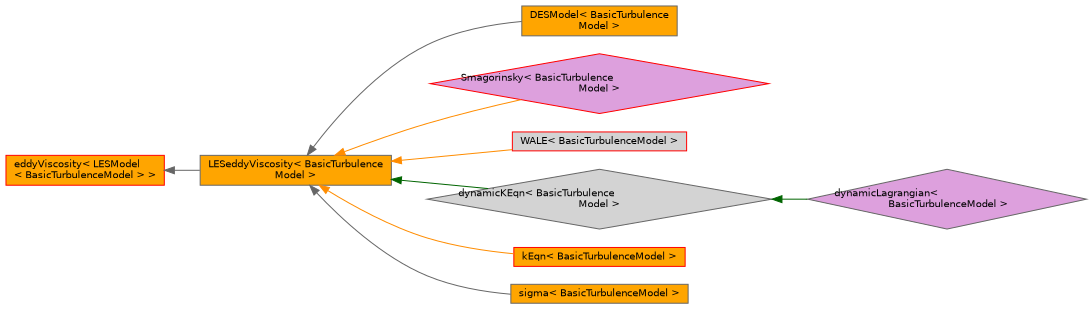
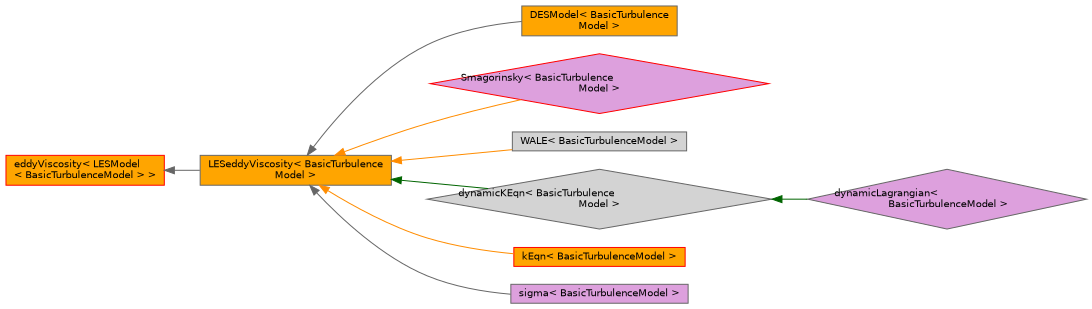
(599, 141) -> (599, 141)
(599, 294) -> (599, 294)
